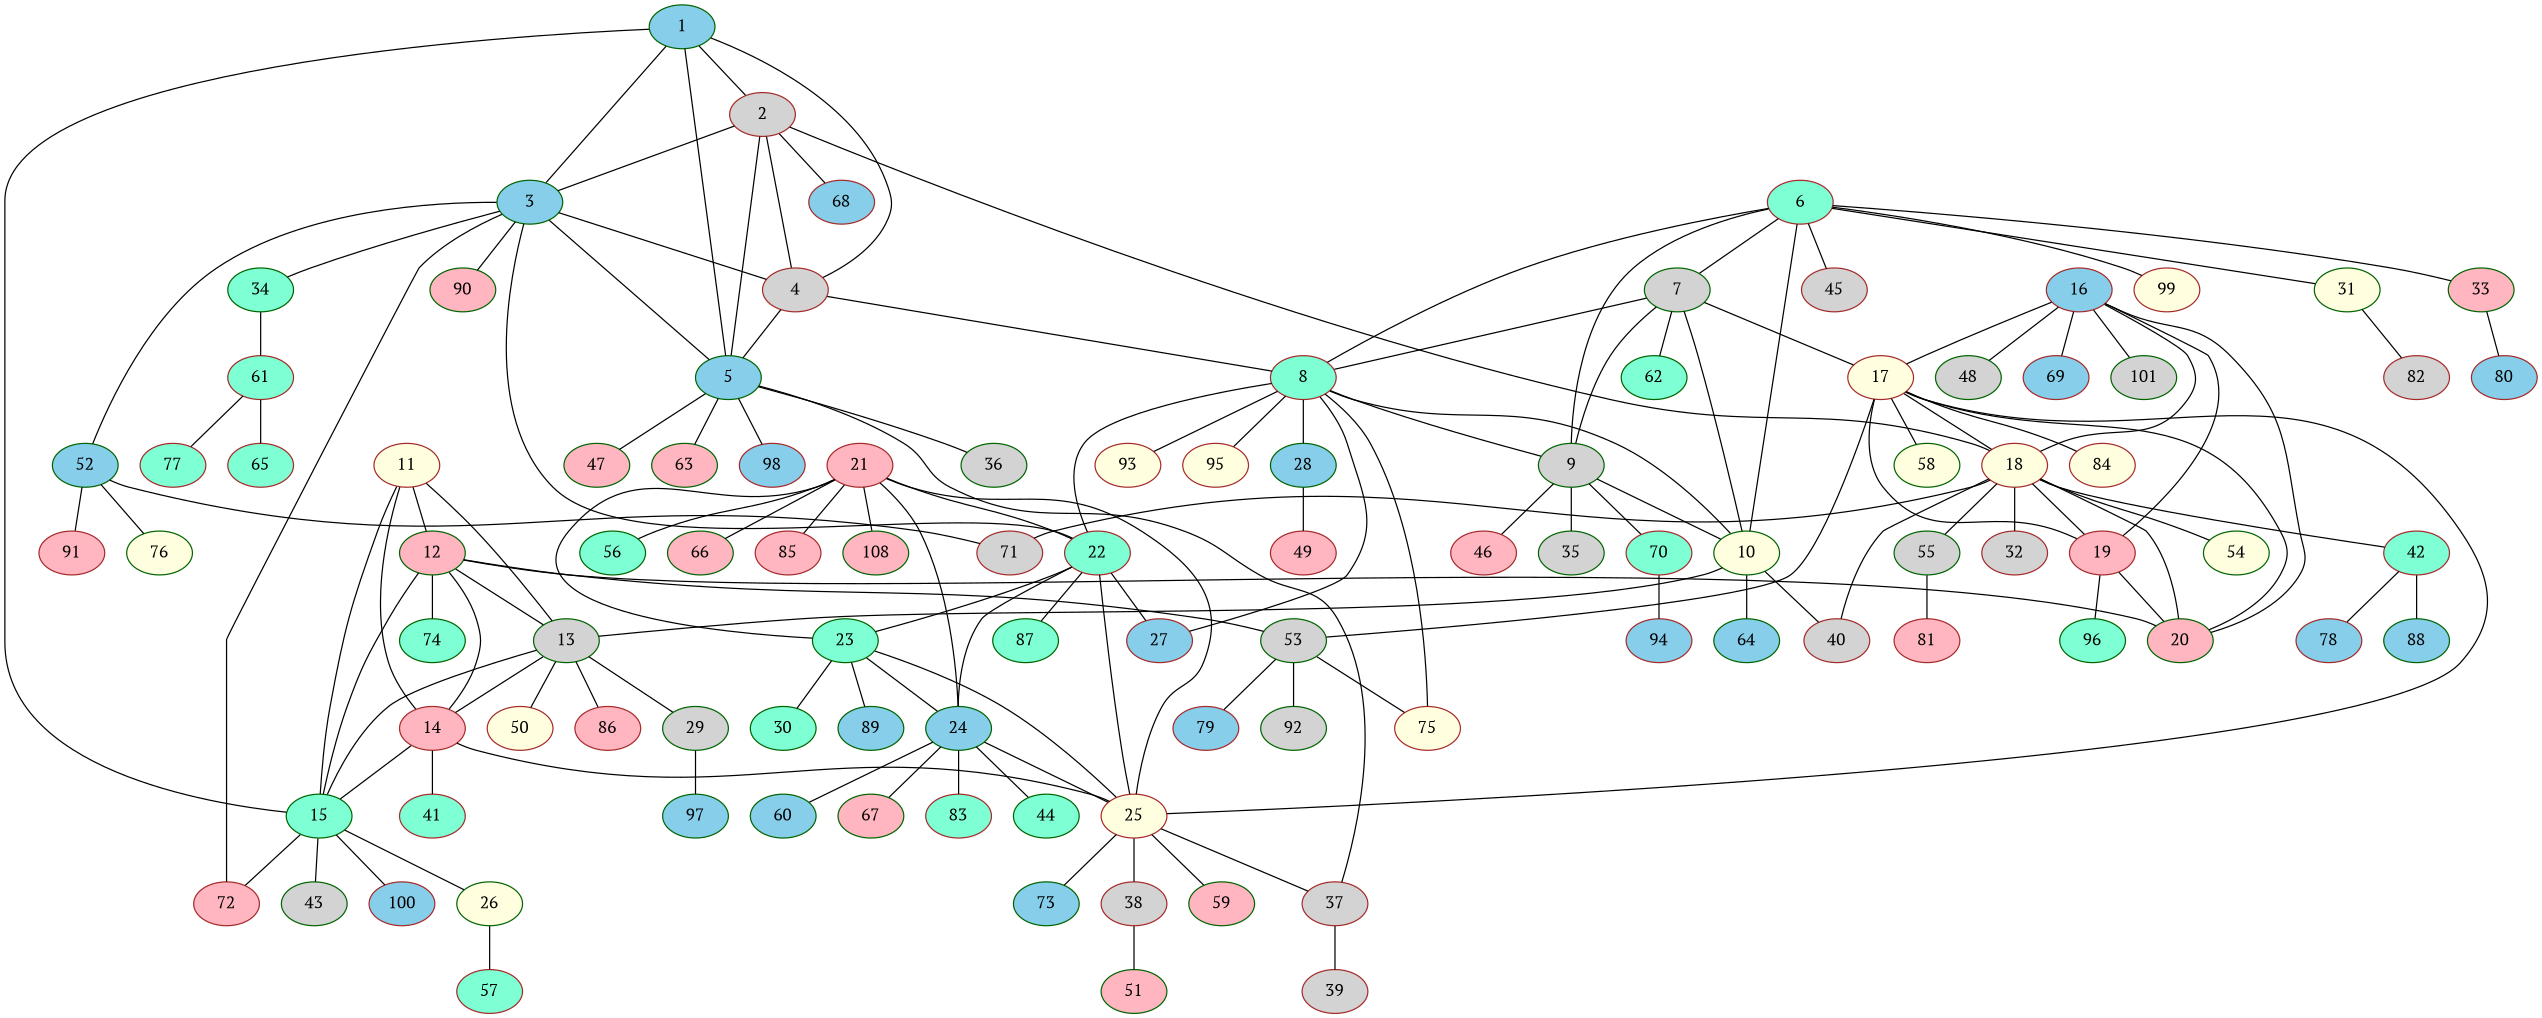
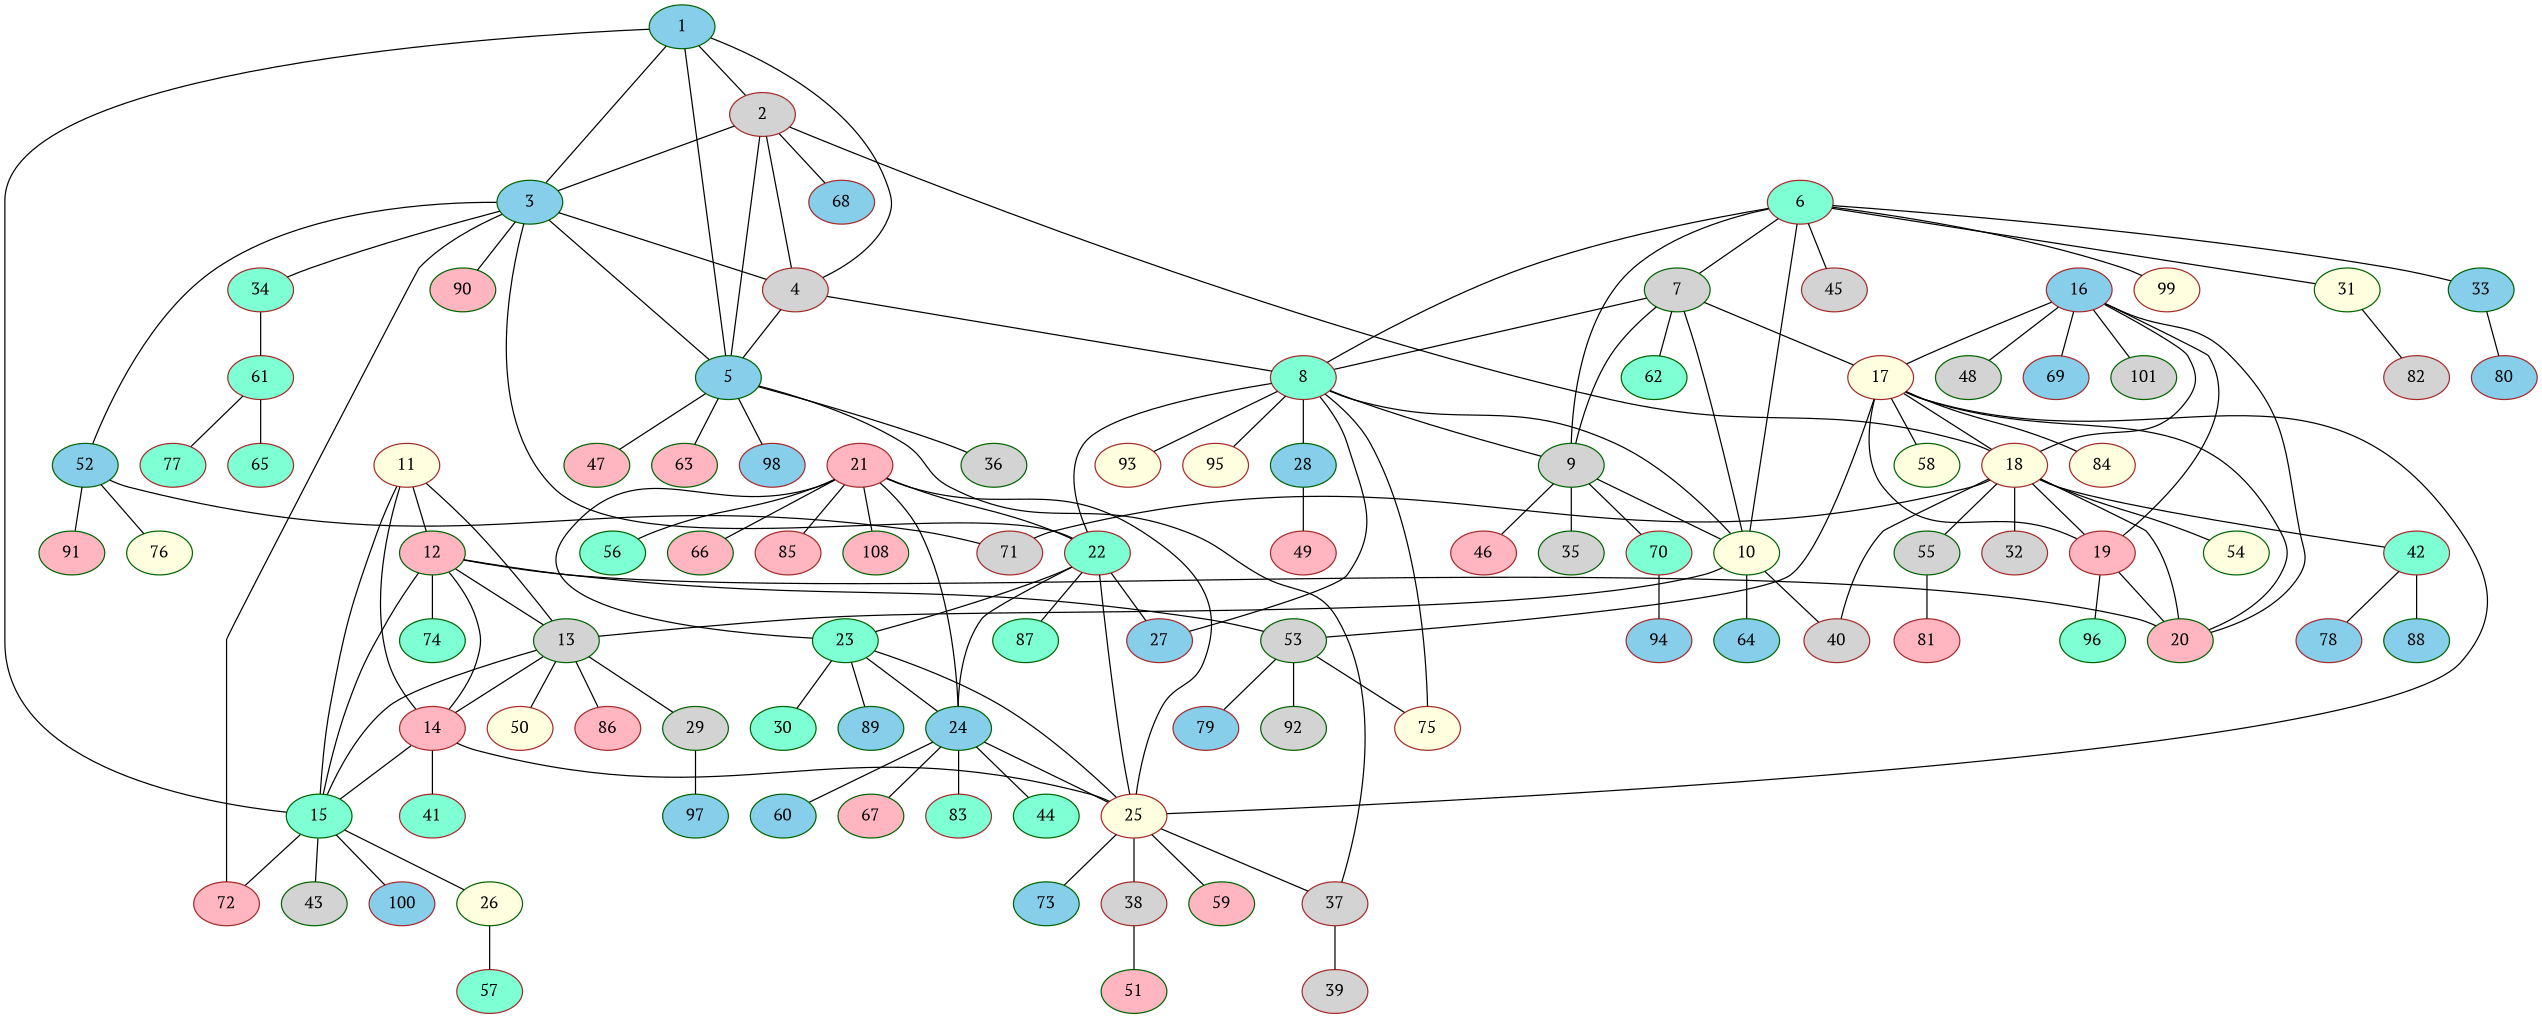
(261, 290) -> (261, 290)
(2481, 290) -> (2481, 290)
(72, 553) -> (72, 553)
